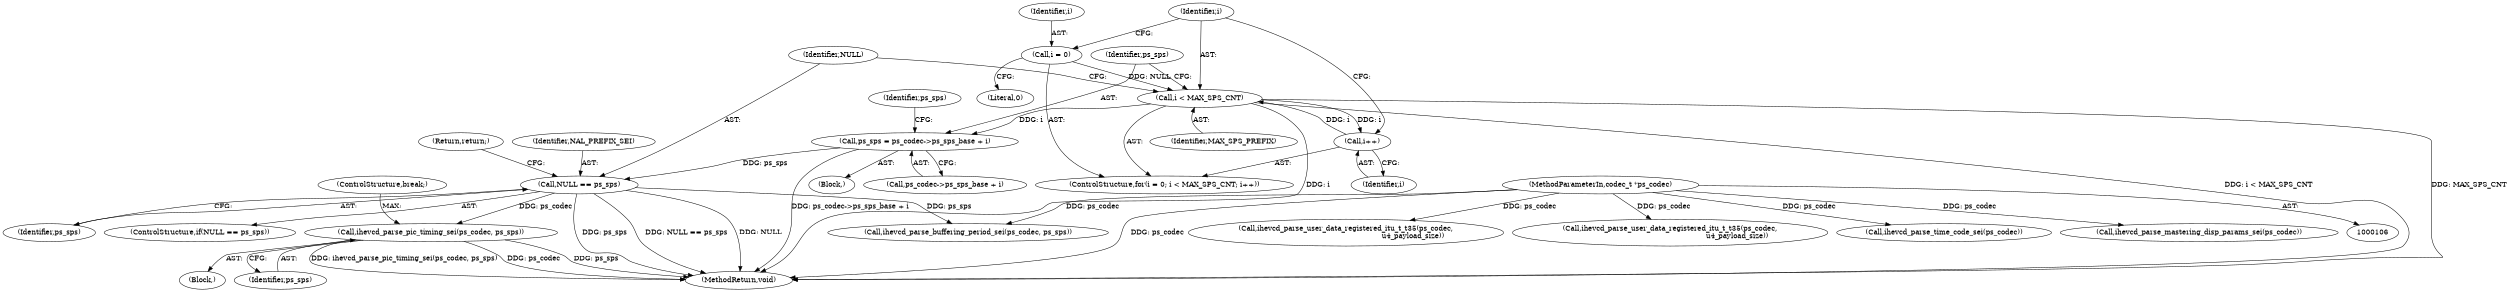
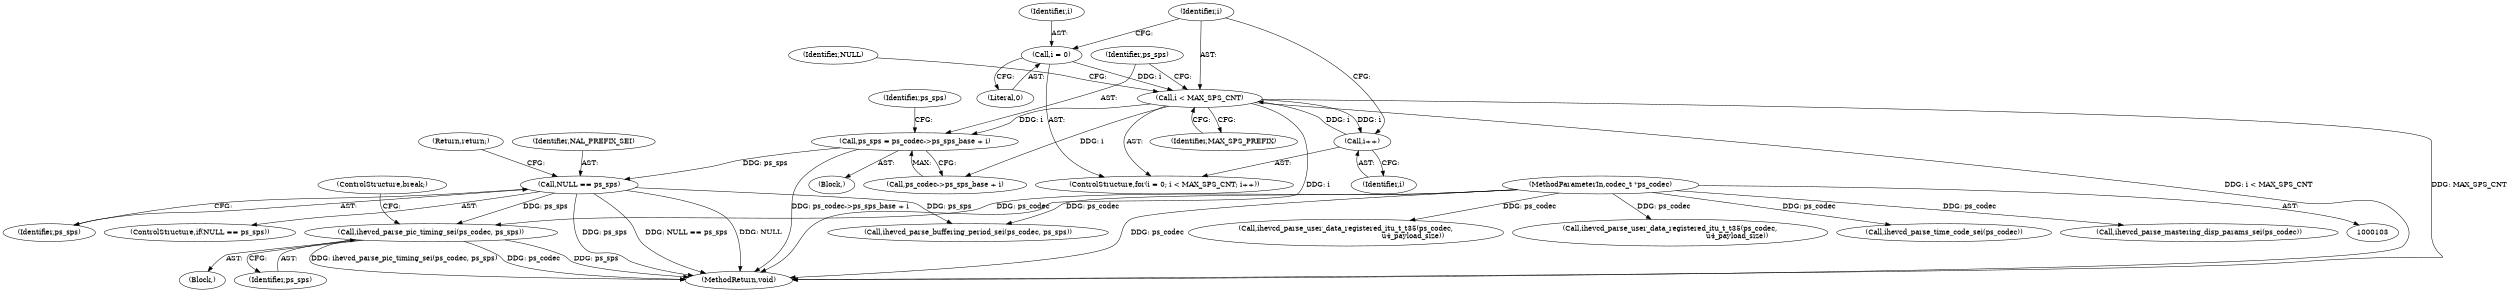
(1150, 77) -> (1150, 77)
none -> (1024, 78)
none -> (1215, 117)
(1203, 120) -> (1203, 120)
(714, 123) -> none
none -> (1069, 138)
(923, 163) -> (923, 163)
none -> (1009, 202)
(393, 207) -> (393, 207)
(546, 207) -> (546, 207)
(2373, 233) -> (2373, 233)
